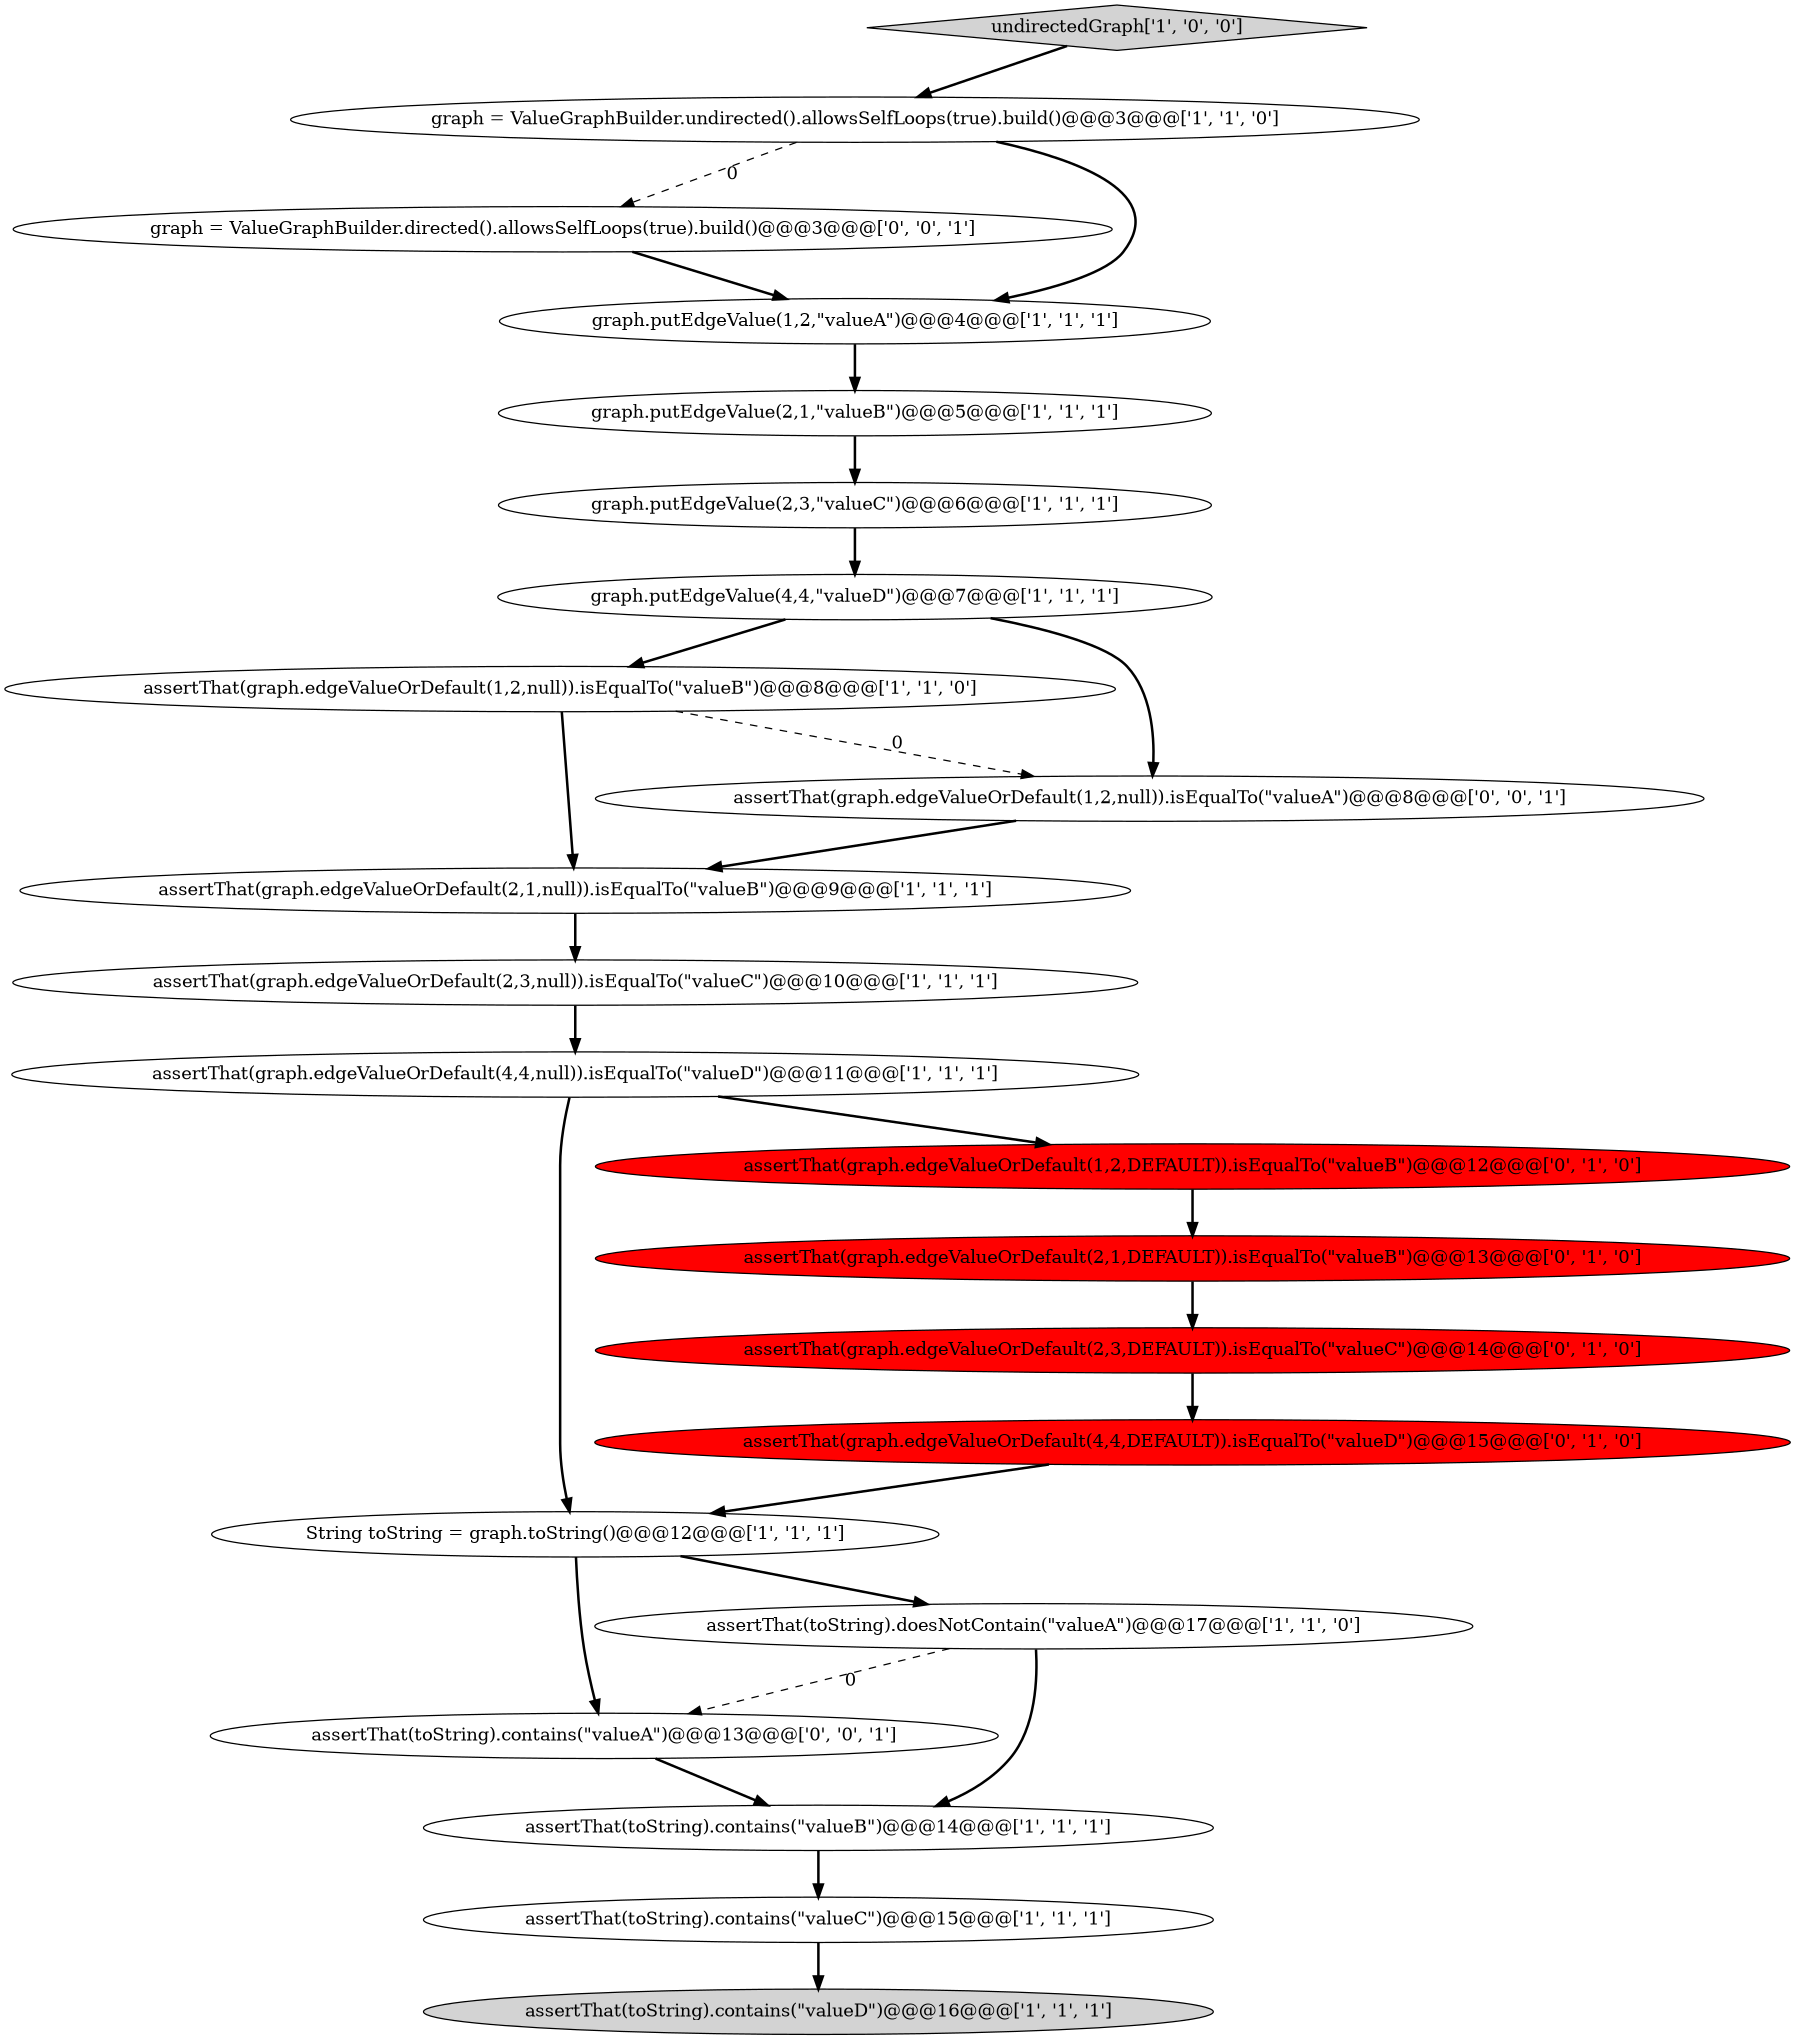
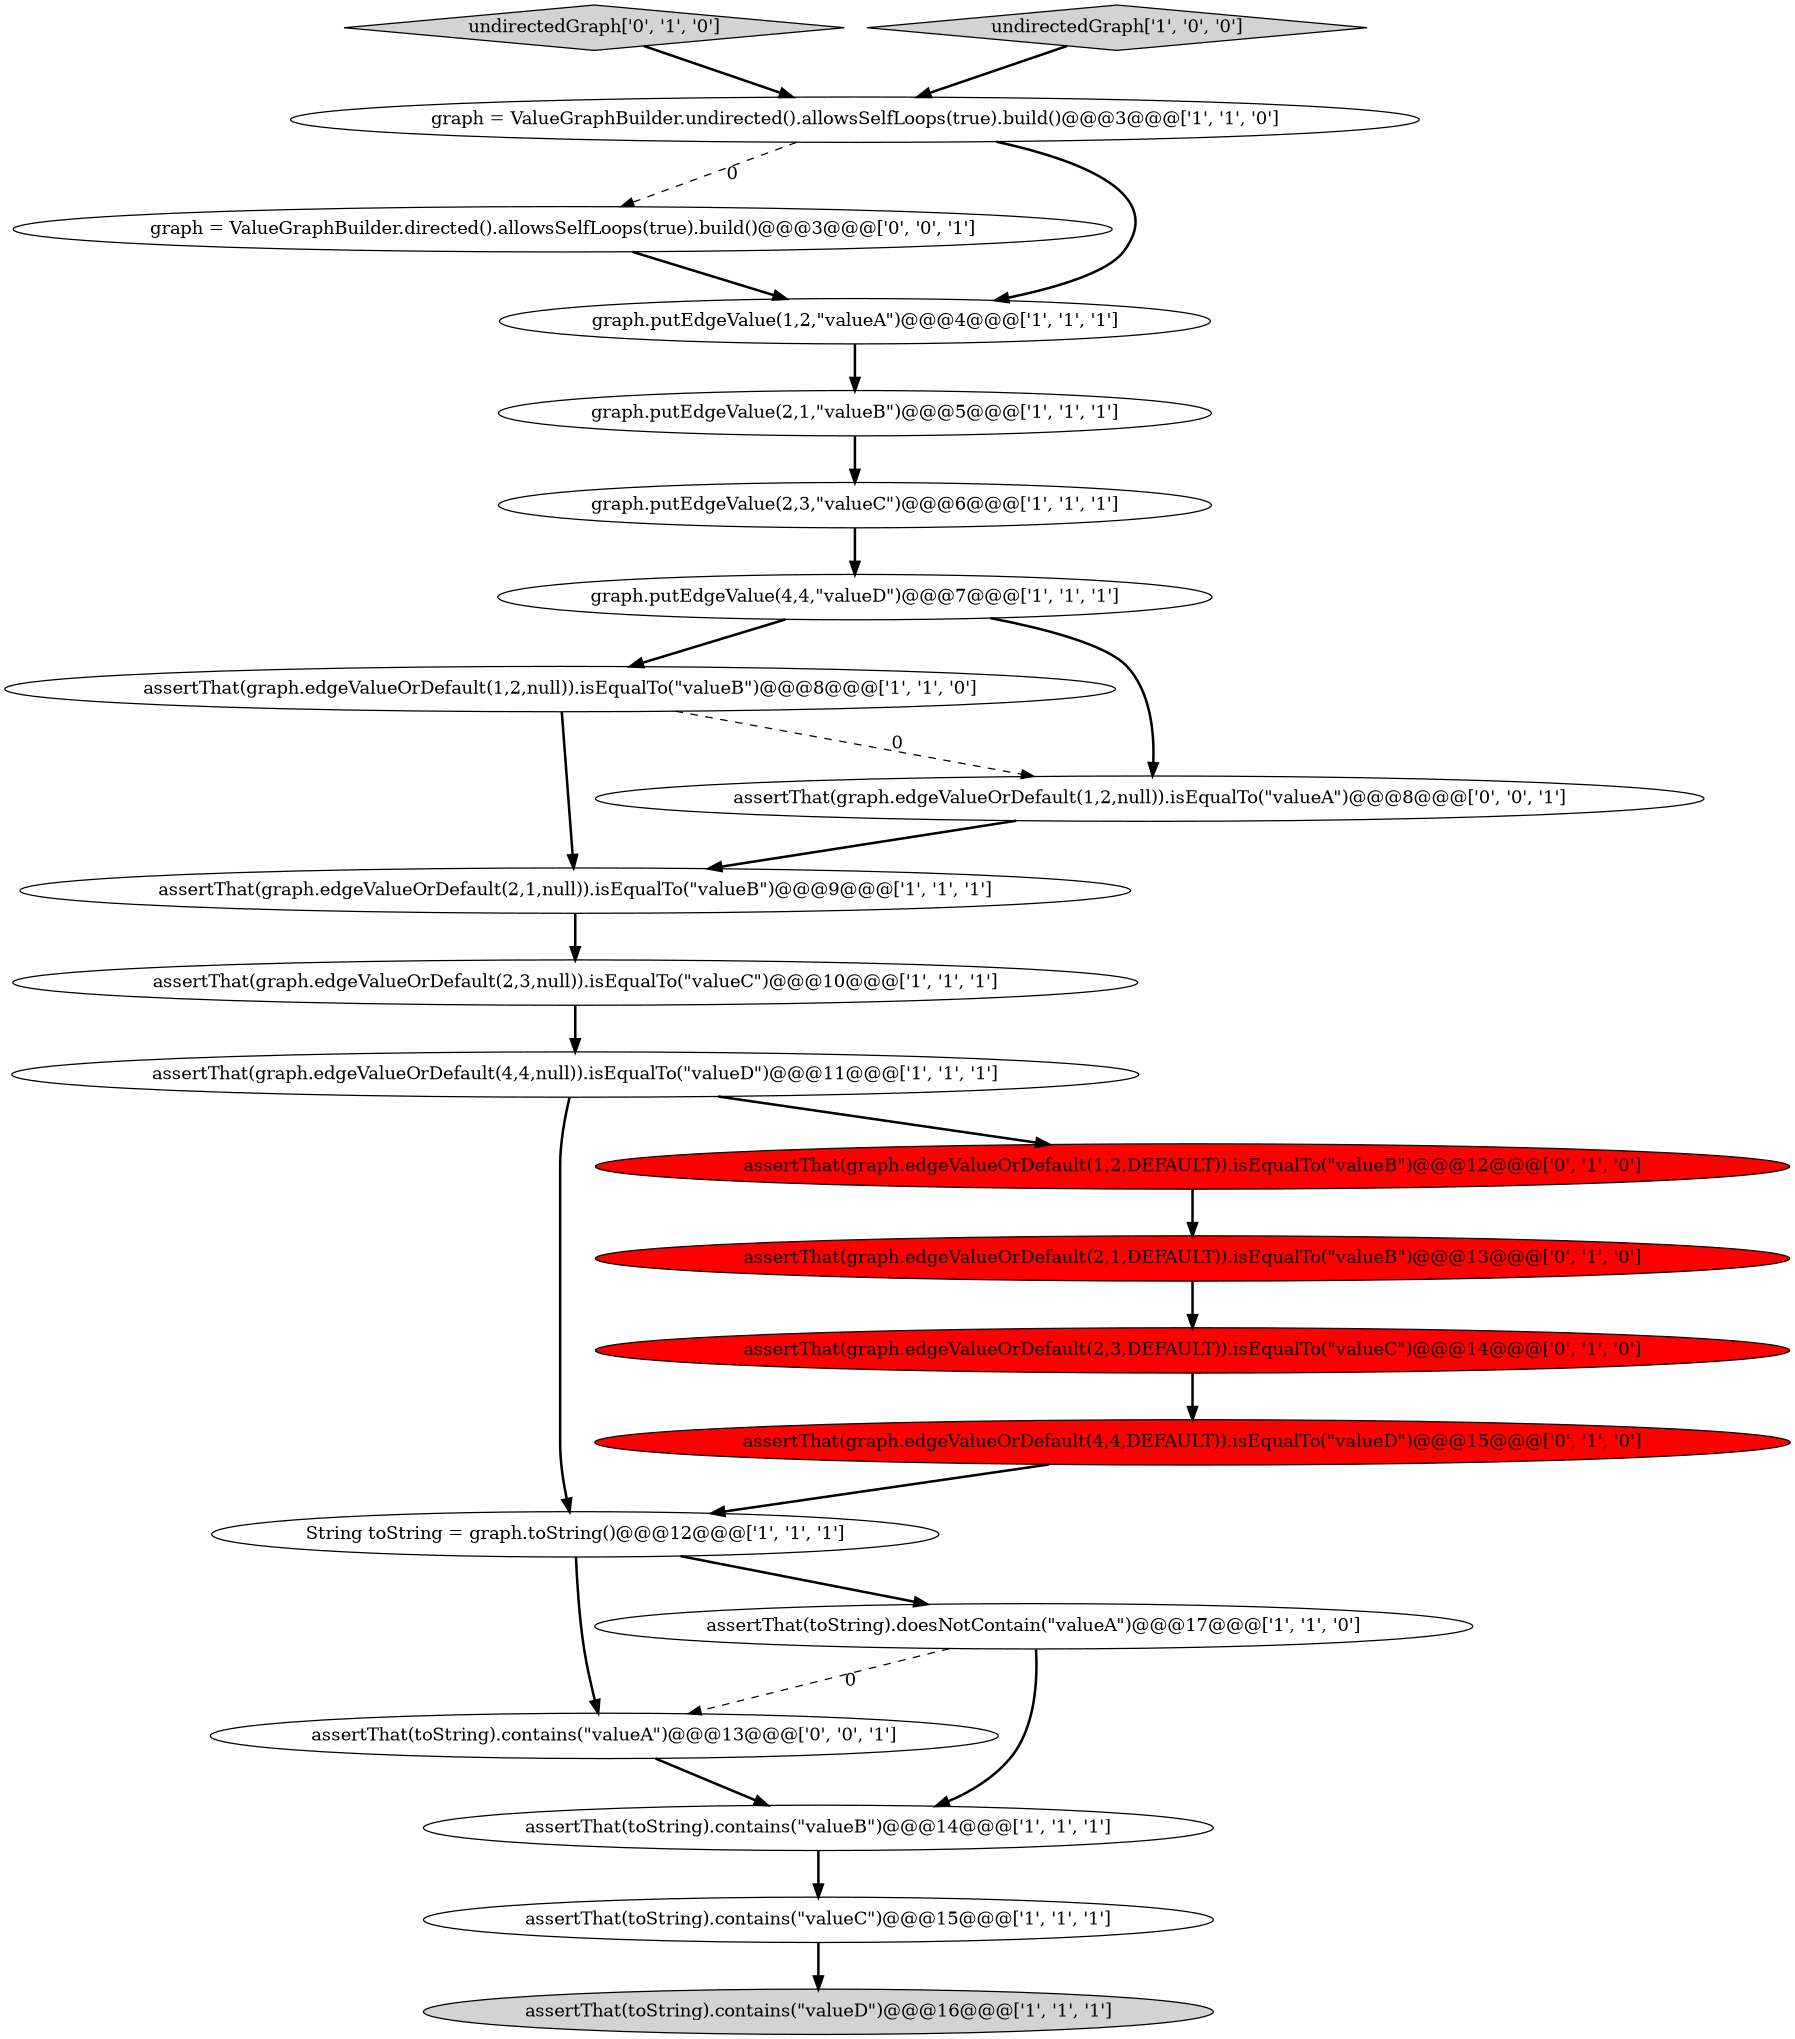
none -> (594, 28)
